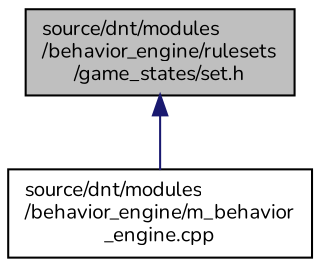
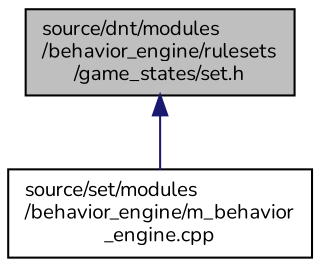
(160, 213) -> (160, 213)
